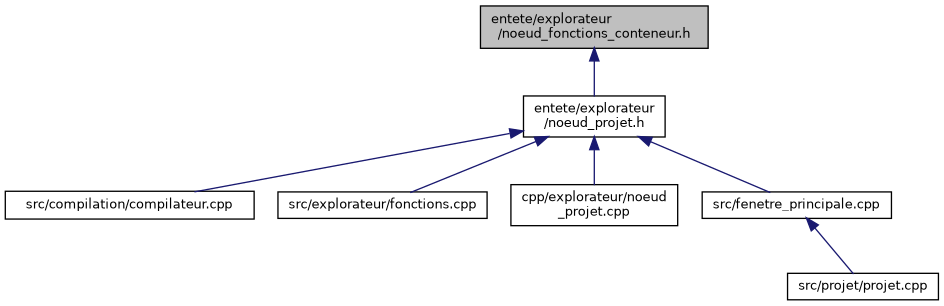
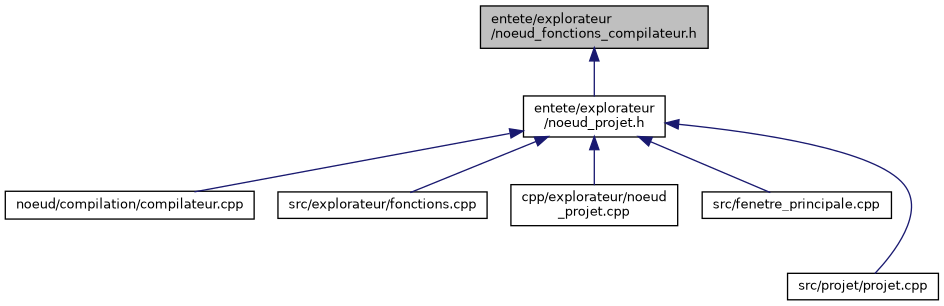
(594, 27) -> (594, 27)
(130, 205) -> (130, 205)
(834, 251) -> (845, 154)
